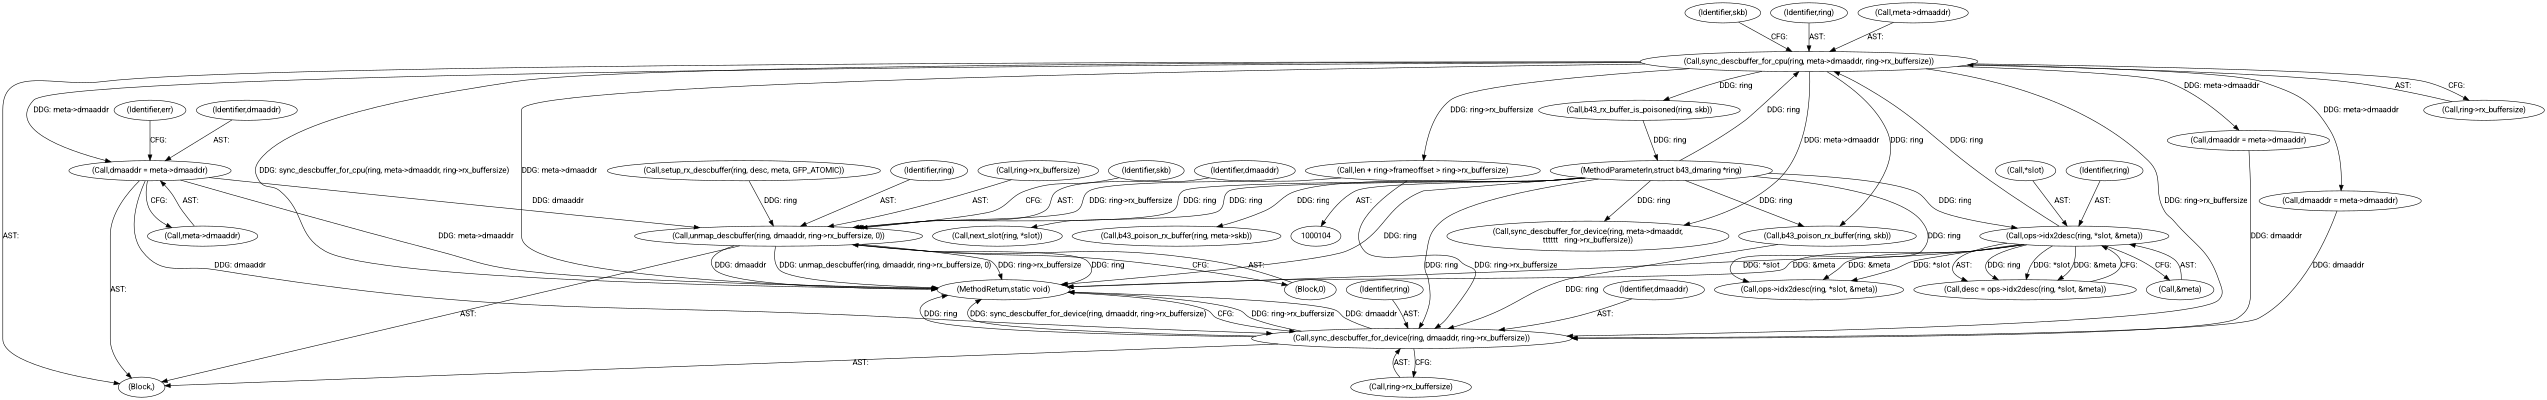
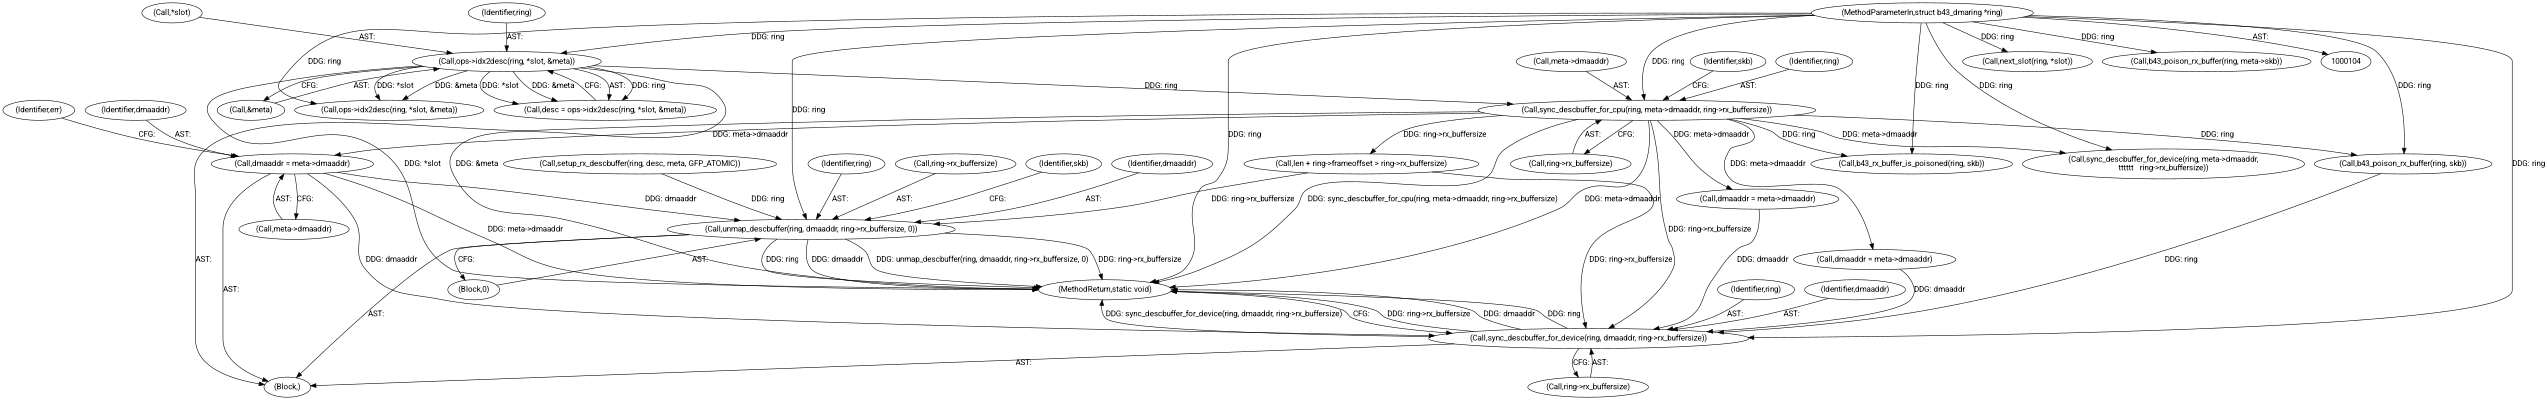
(1649, 138) -> (1915, 85)
